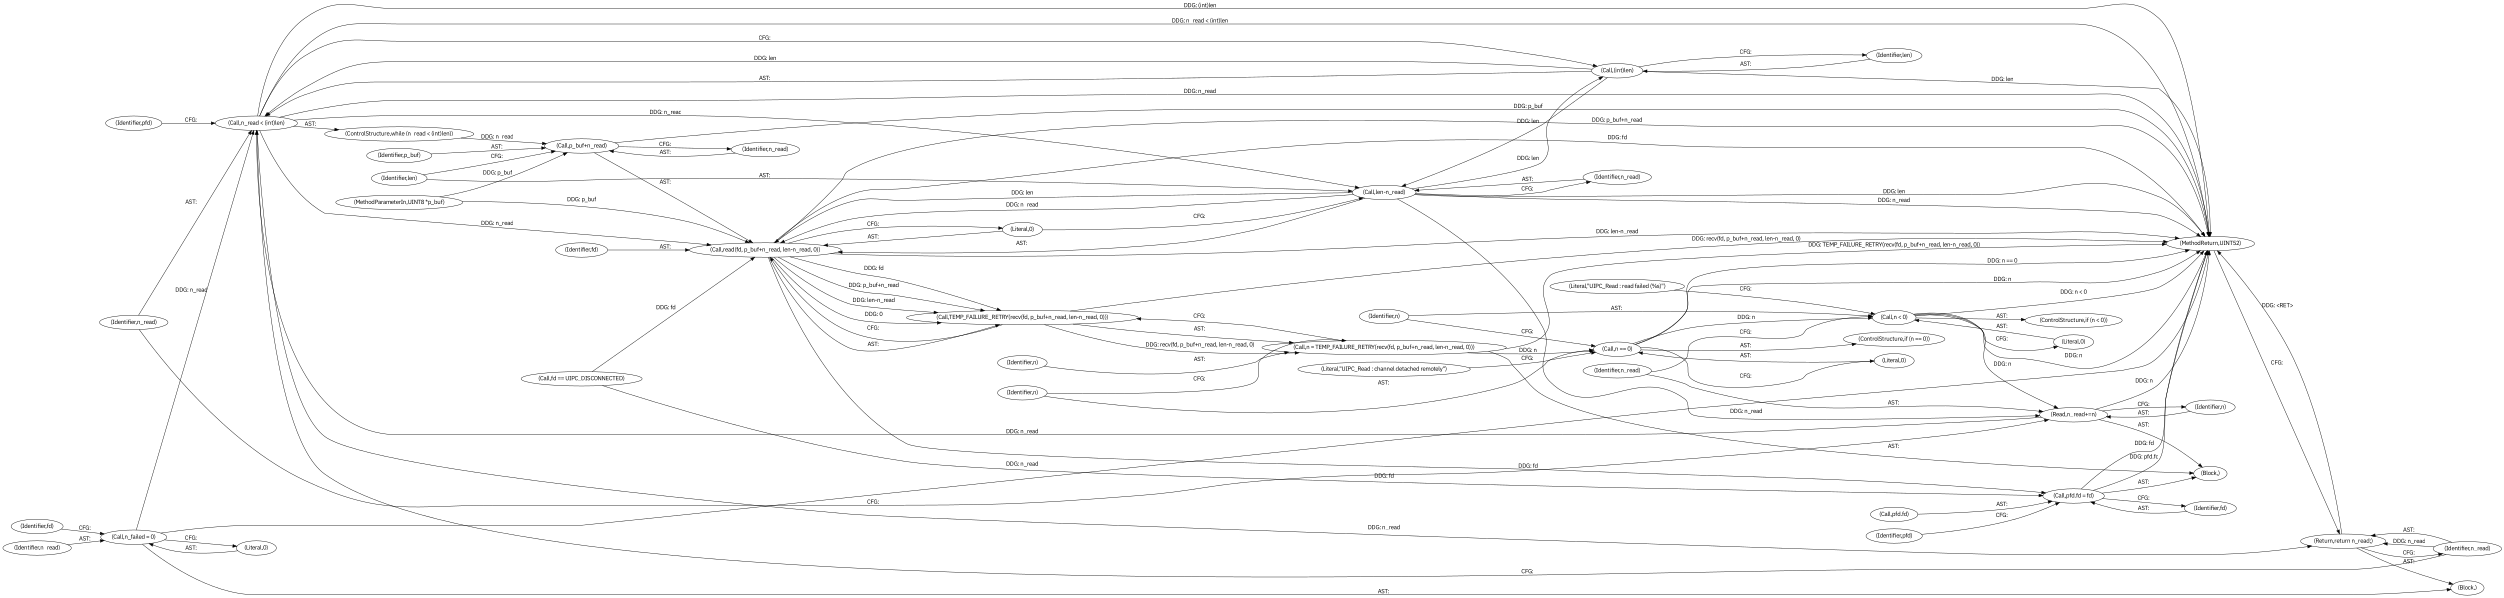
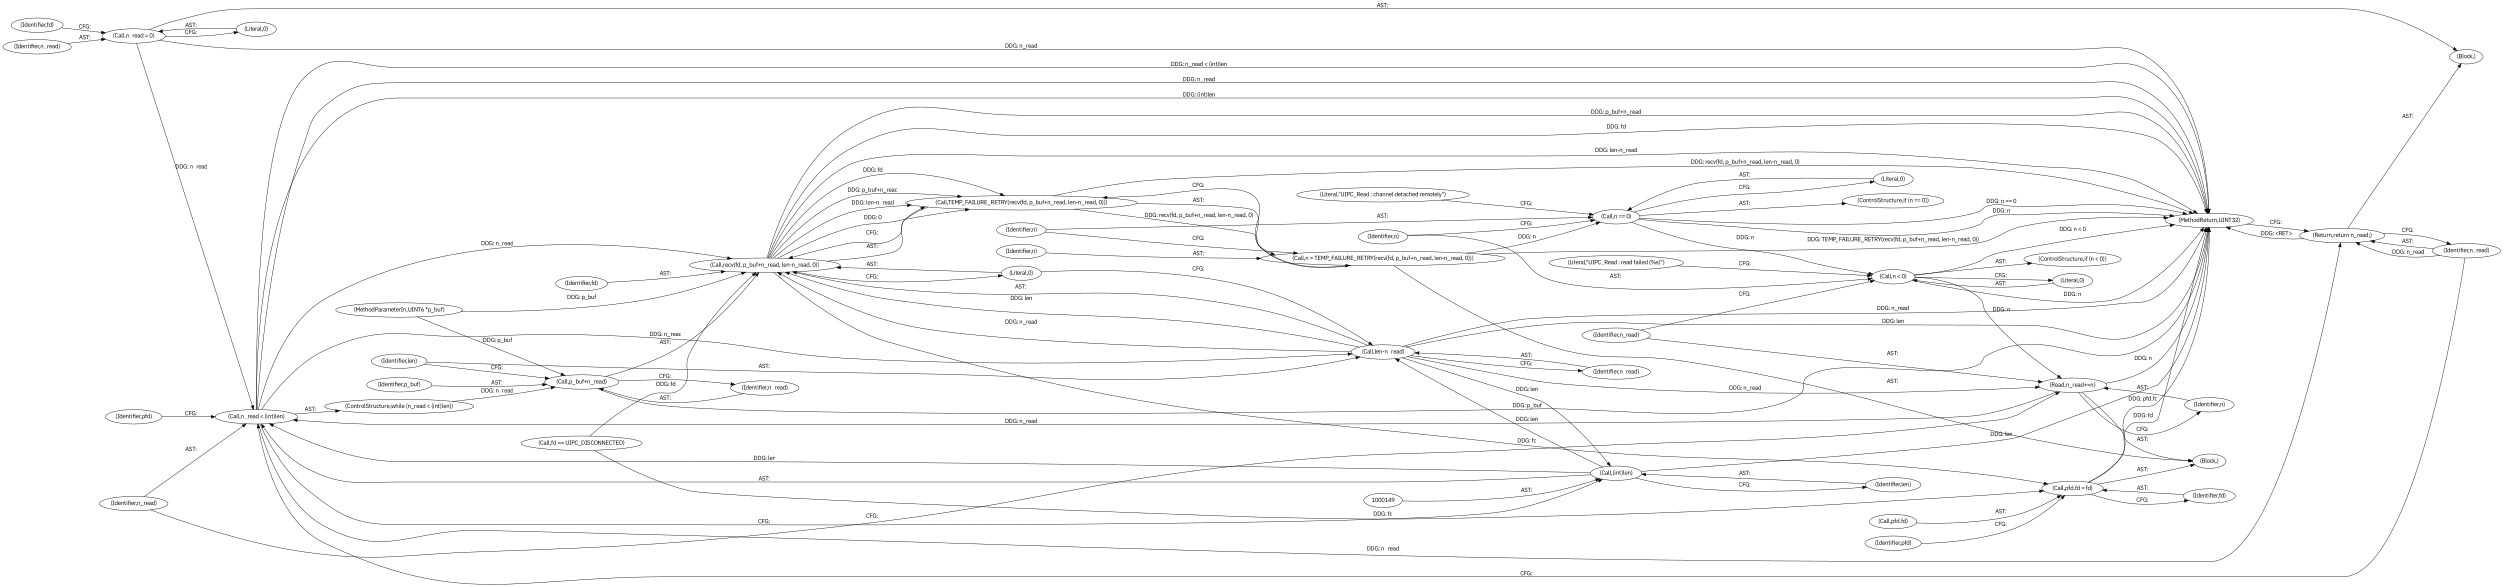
(399, 202) -> (399, 310)
(2210, 244) -> (2209, 220)
(765, 250) -> (765, 265)
none -> (1383, 500)
(134, 537) -> (134, 36)
